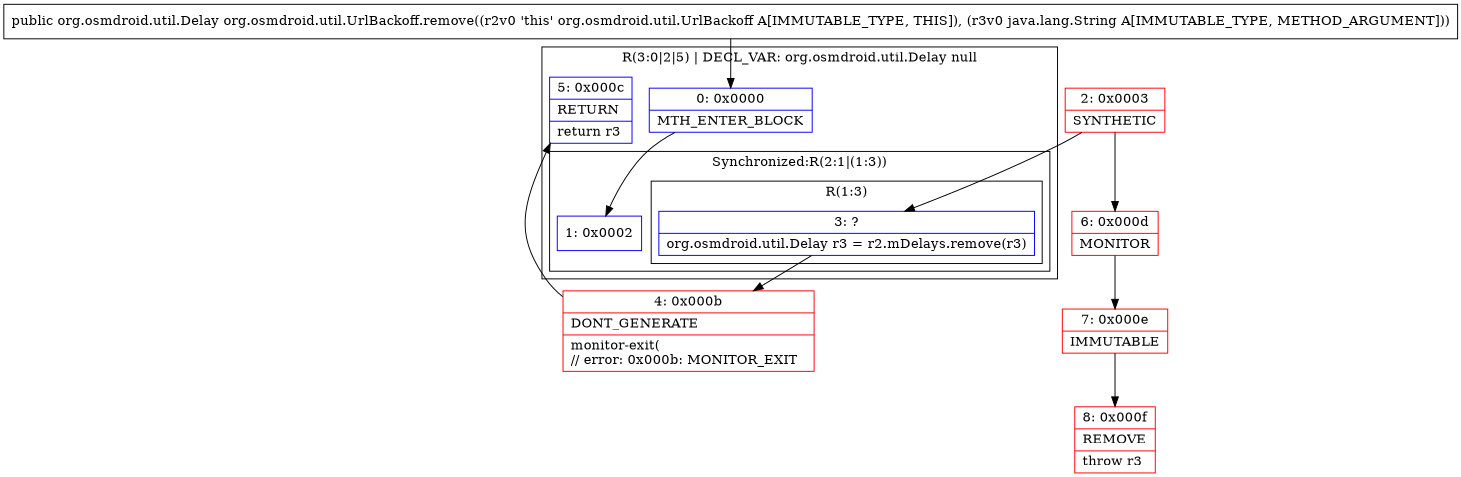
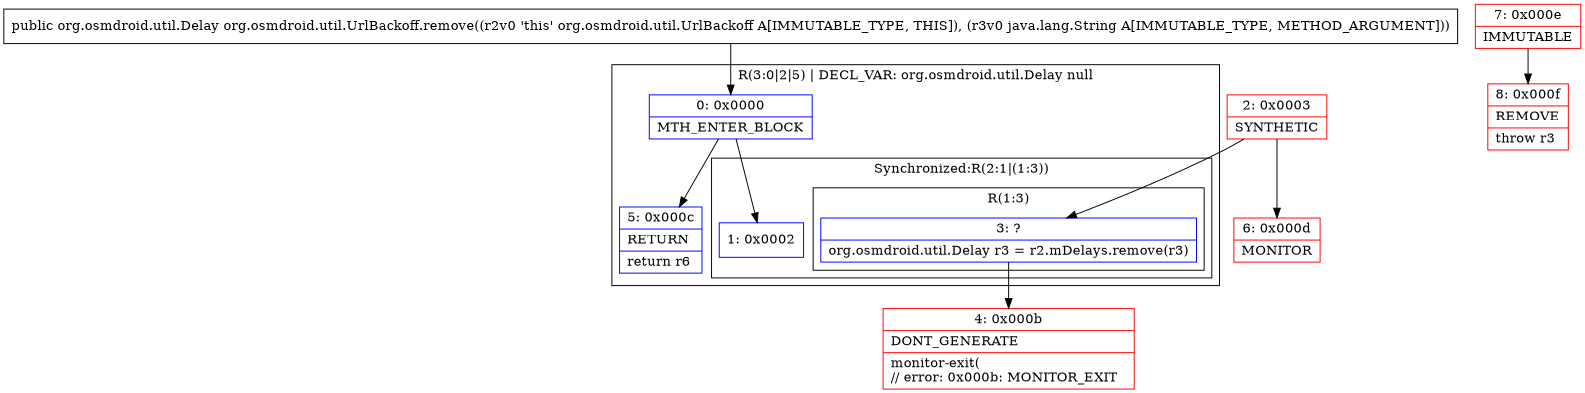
(589, 132) -> (659, 262)
(526, 228) -> (701, 169)
(1115, 277) -> none
